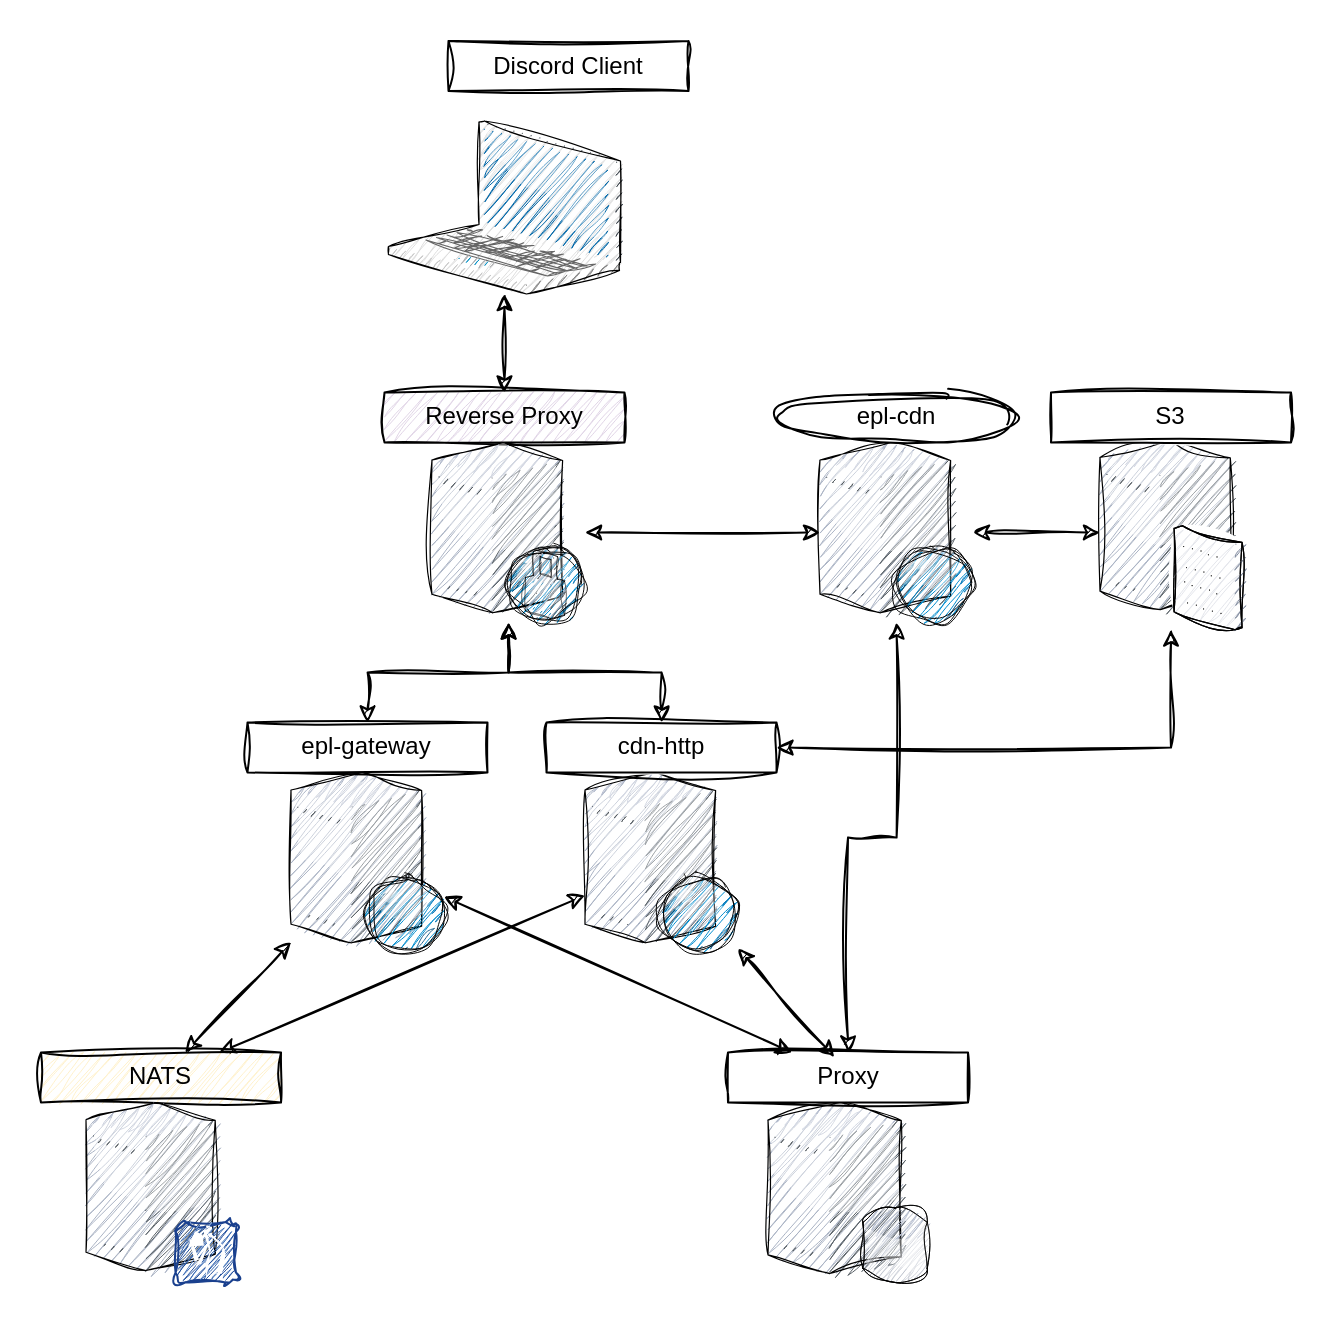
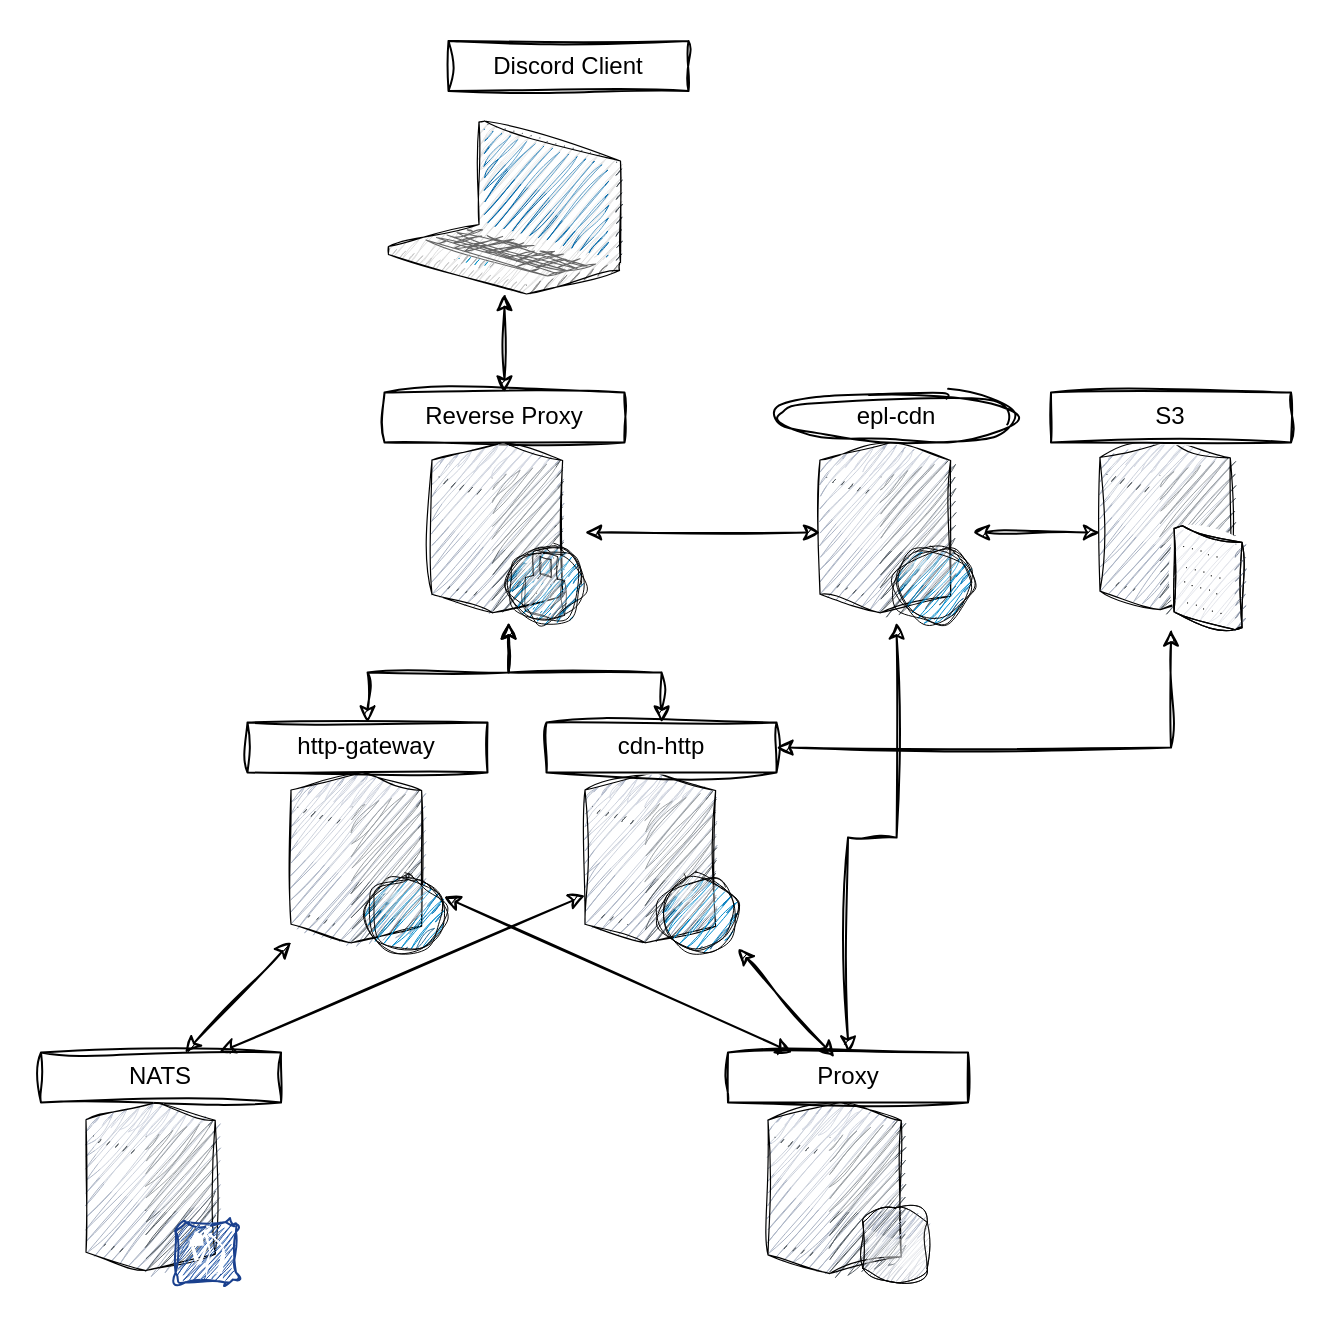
(505, 418) -> (505, 418)
(367, 747) -> (367, 747)
(161, 1078) -> (161, 1078)
